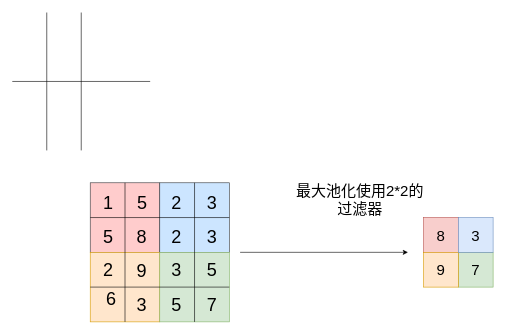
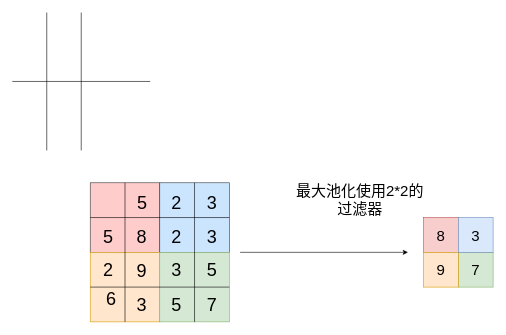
(108, 203) -> none
